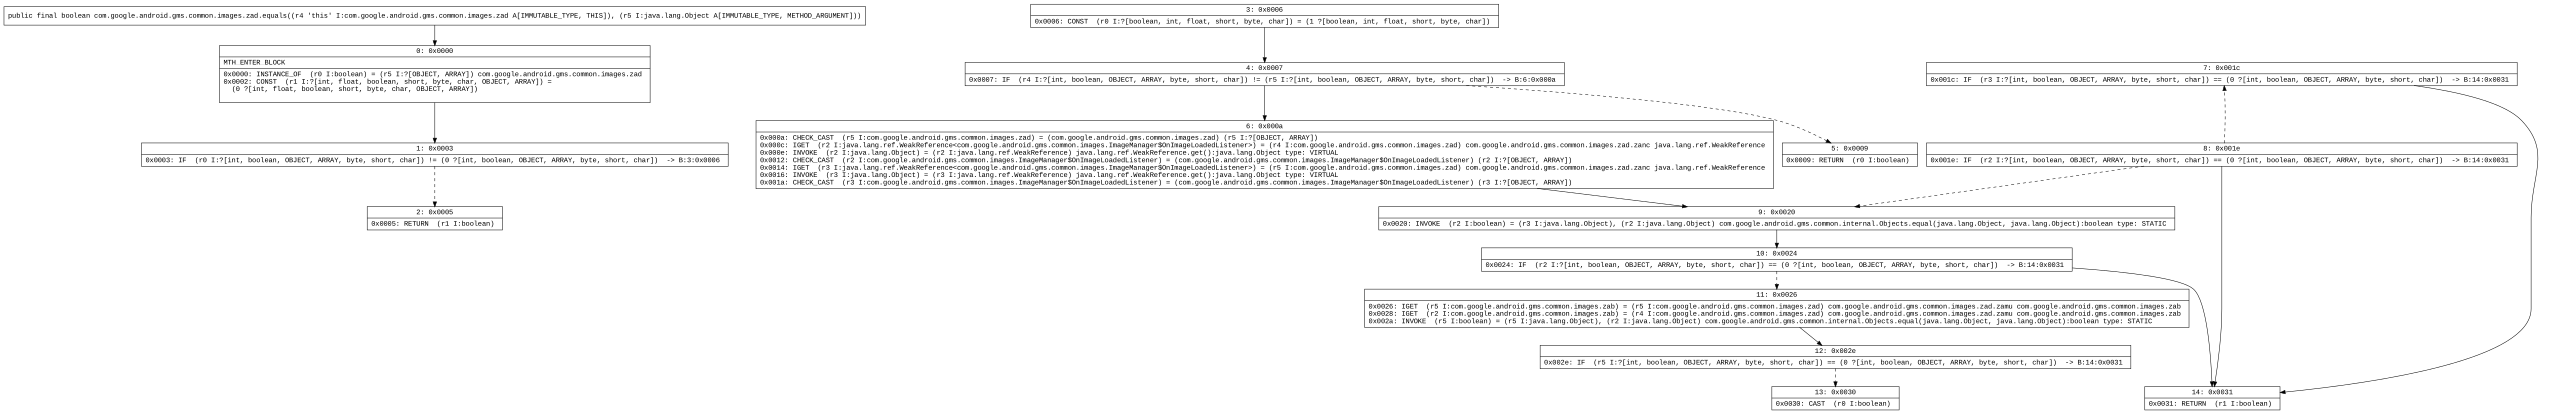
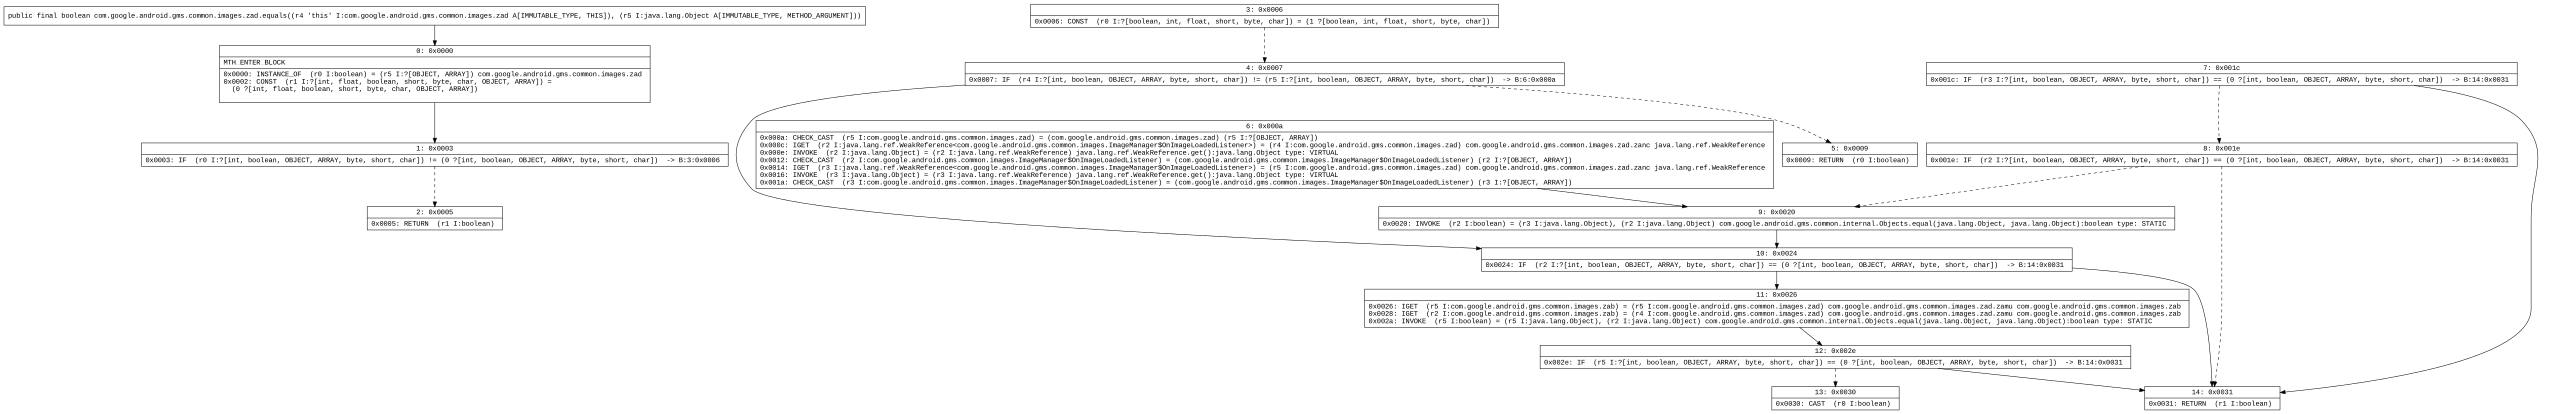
(1265, 42) -> (1265, 42)
(1265, 101) -> (965, 220)
(2225, 117) -> (2218, 112)
(2222, 274) -> (2222, 274)
(1777, 278) -> (1777, 278)
none -> (2039, 379)
